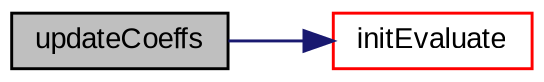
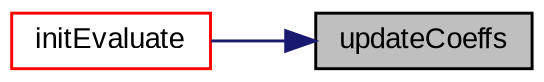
(266, 41) -> (248, 41)
